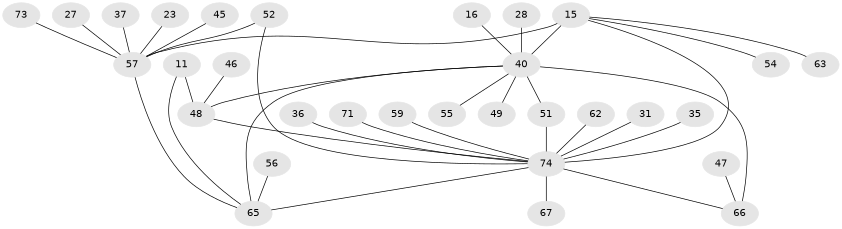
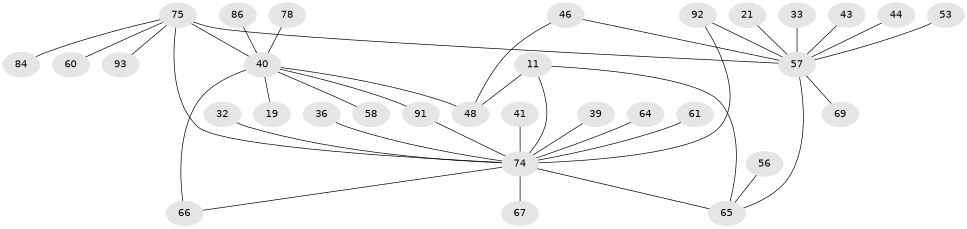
(21, 15) -> (946, 15)
(71, 15) -> (747, 15)
(121, 15) -> (797, 15)
(170, 15) -> (847, 15)
(220, 15) -> (896, 15)
(269, 15) -> (698, 15)
(472, 15) -> (238, 15)
(521, 15) -> (287, 15)
(571, 15) -> (178, 15)
none -> (681, 40)
none -> (71, 65)
(771, 65) -> (21, 65)
(820, 65) -> (121, 65)
(299, 91) -> none
(348, 114) -> (520, 114)
(397, 114) -> (596, 114)
(447, 114) -> (371, 114)
(497, 114) -> (272, 114)
(546, 114) -> (421, 114)
(596, 114) -> (645, 114)
(645, 114) -> (695, 114)
(695, 114) -> (223, 114)
none -> (840, 114)
(370, 144) -> (547, 117)
(721, 164) -> none
